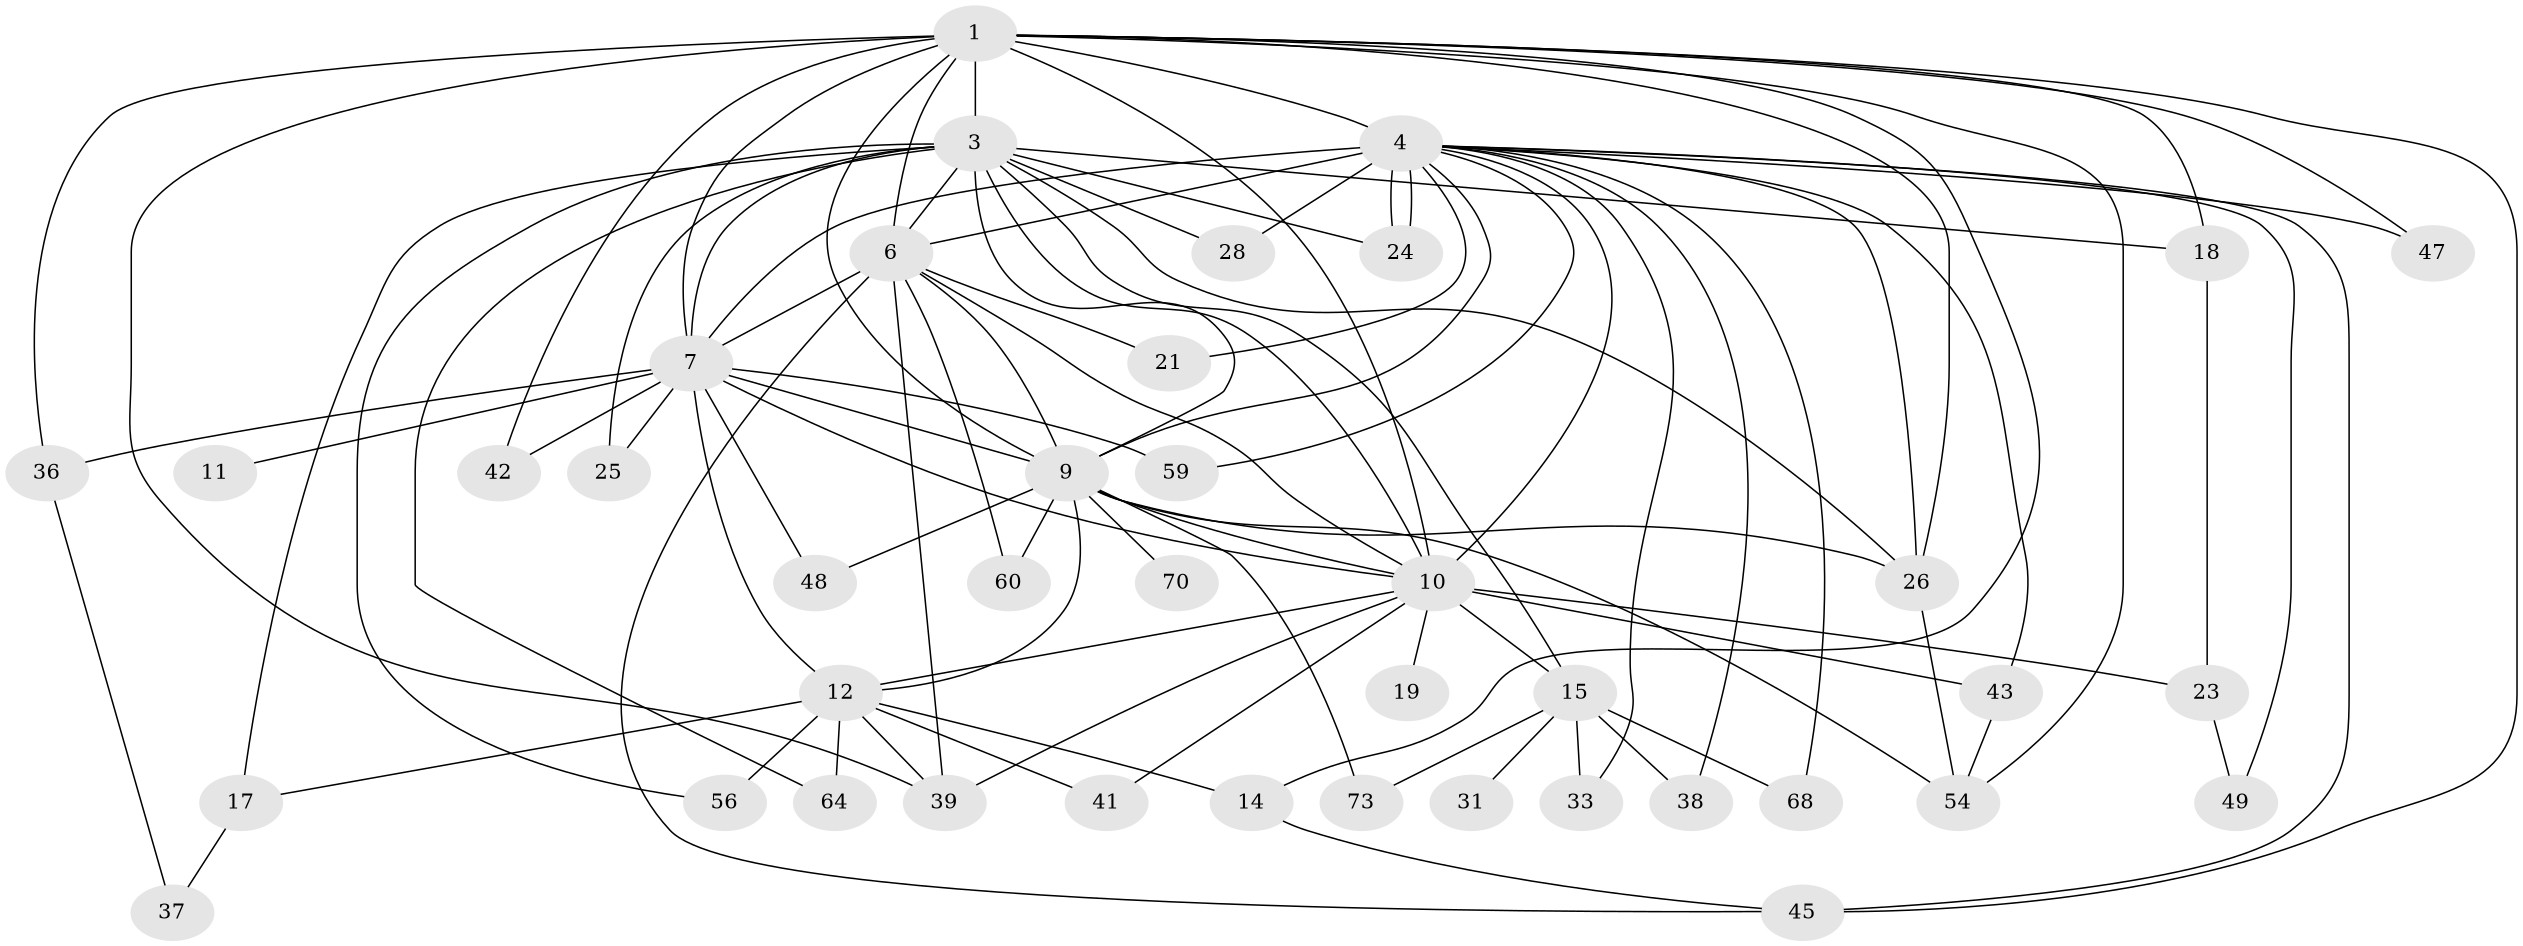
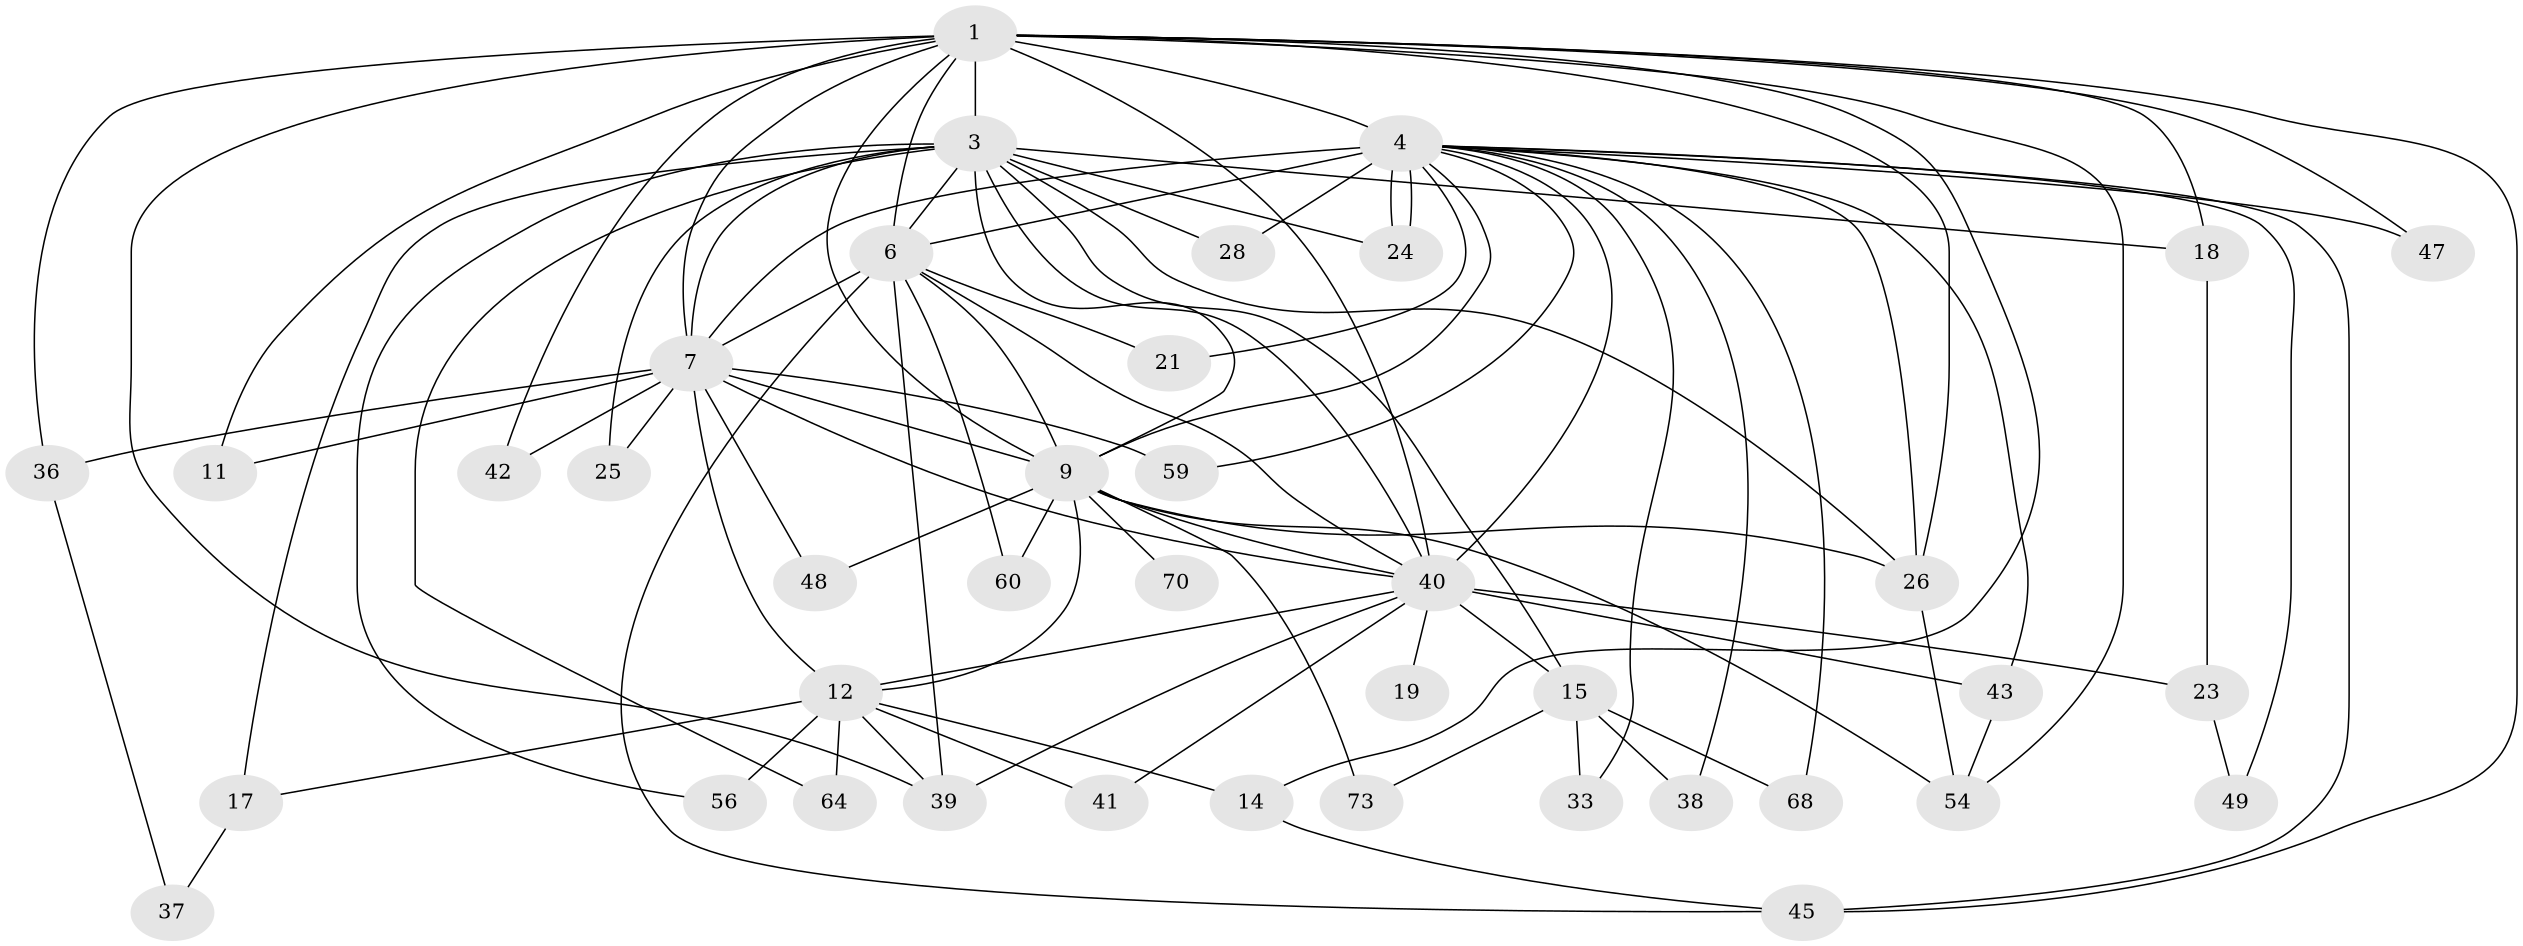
none -> (526, 166)
(1433, 583) -> (1433, 583)
(1471, 803) -> none
